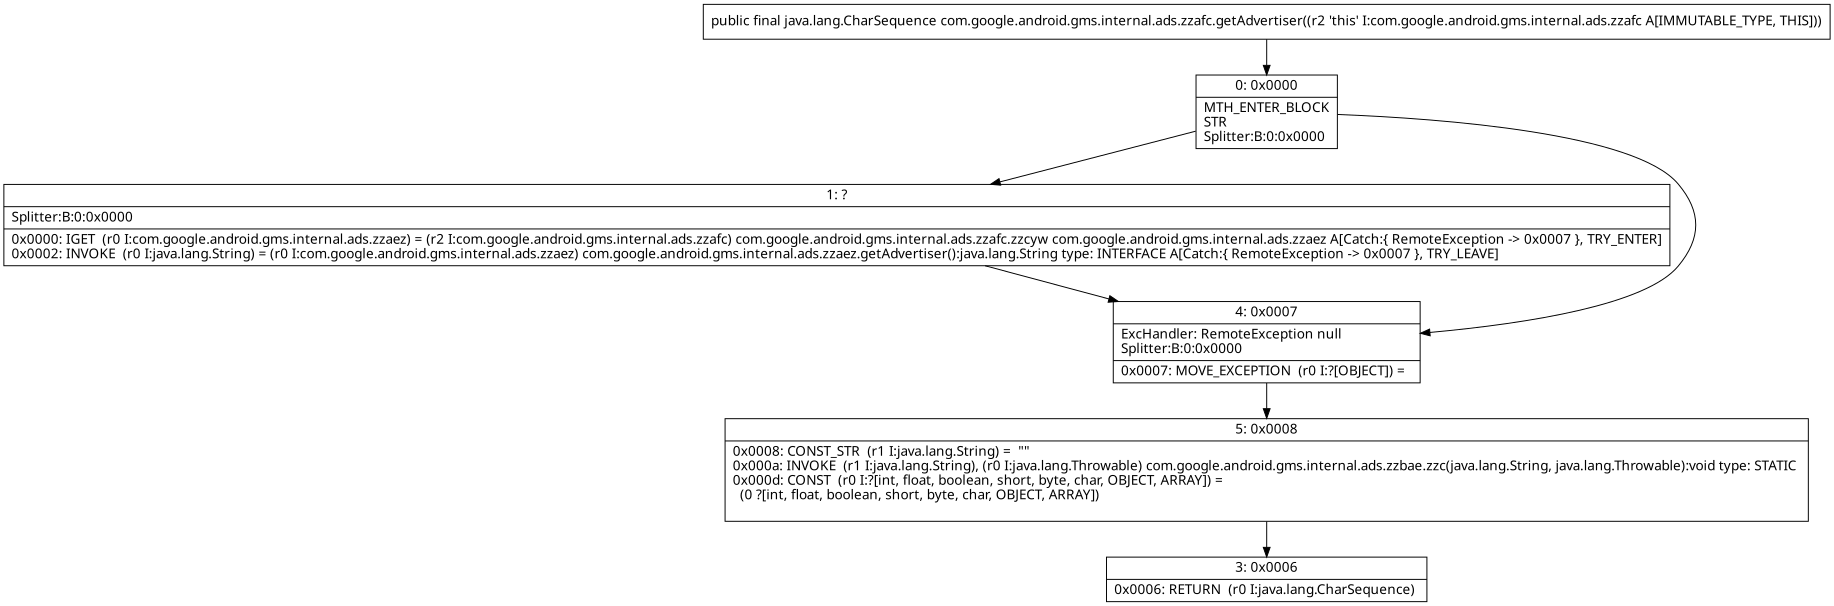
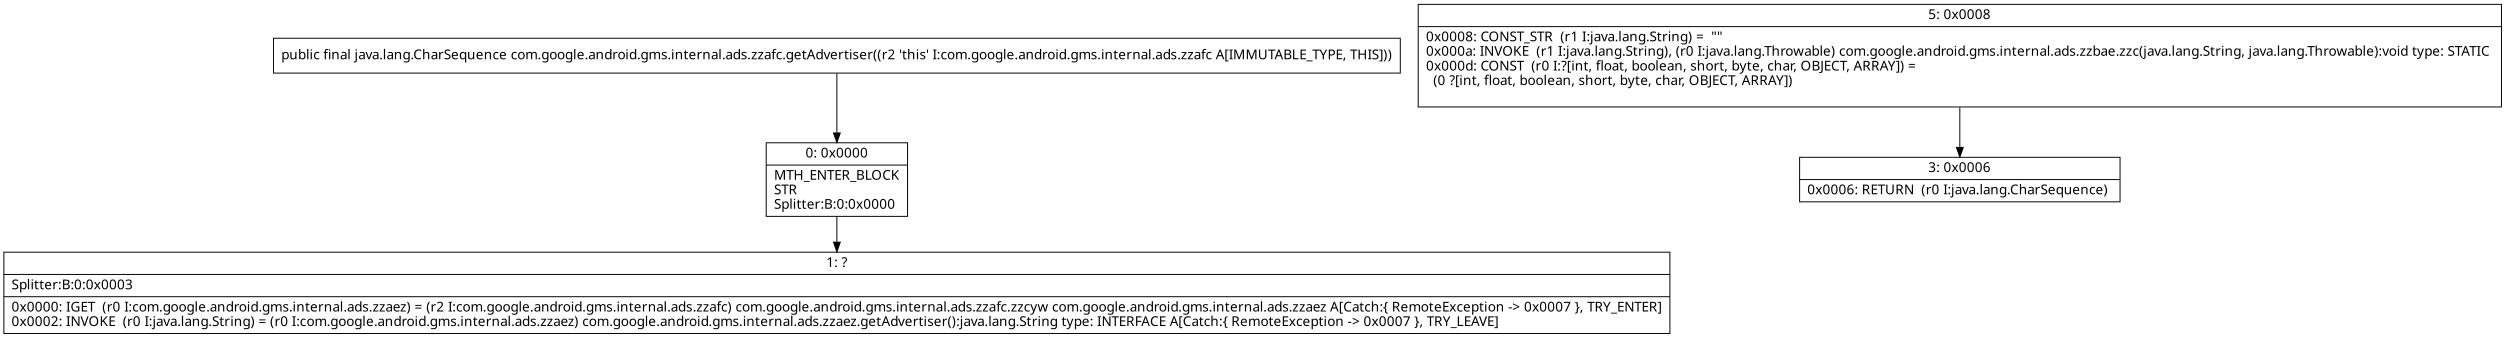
(73, 217) -> (73, 285)
(1267, 342) -> none
